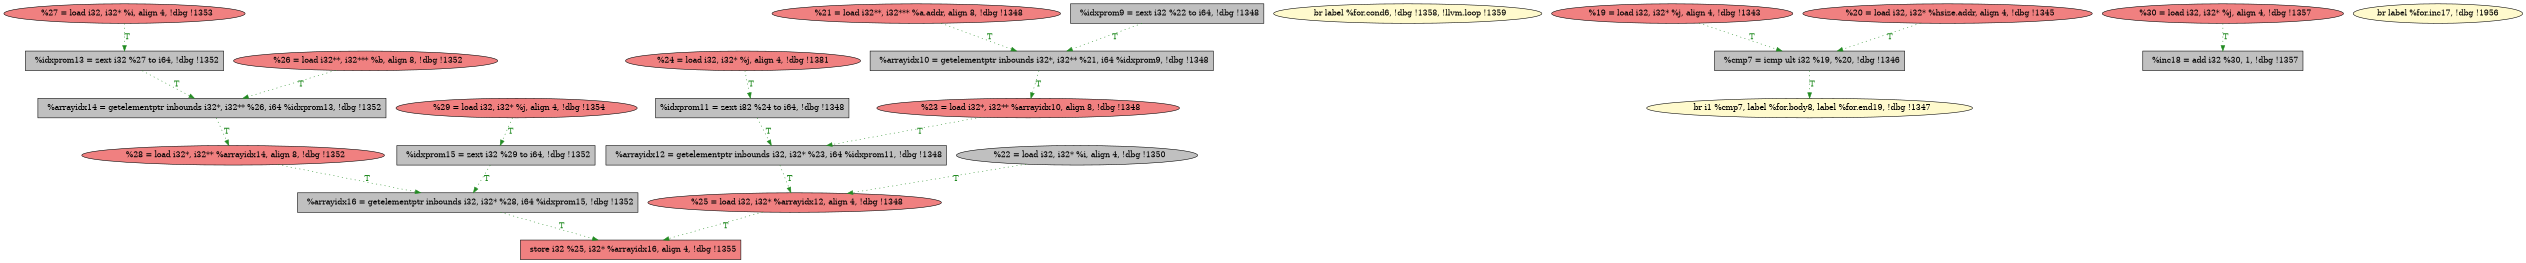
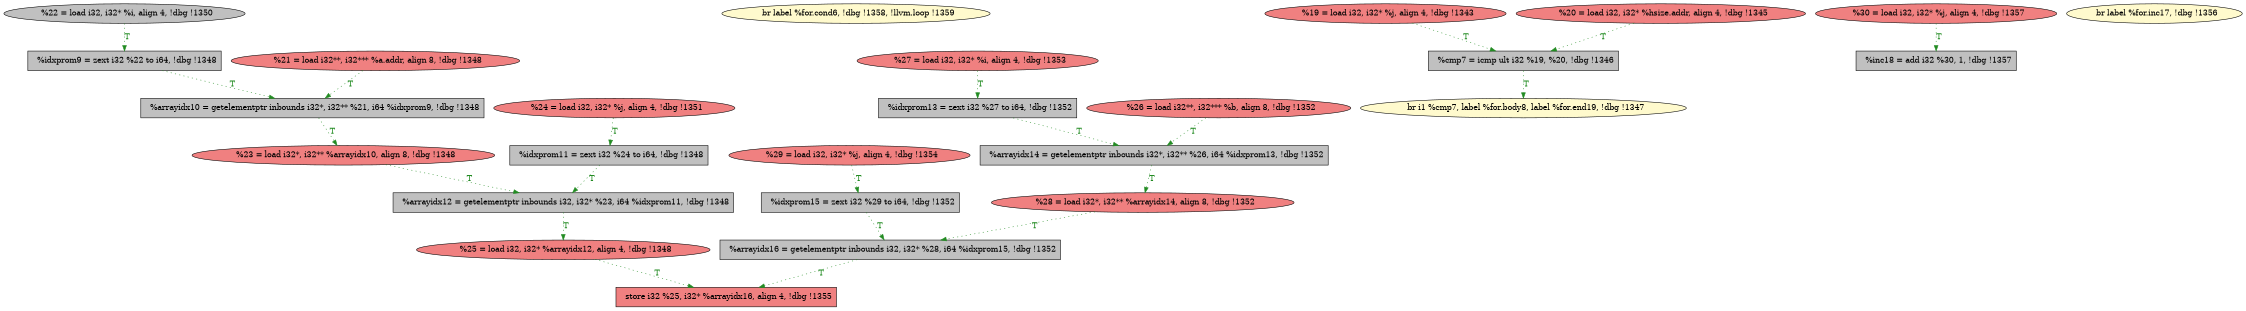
(2438, 14) -> (2154, 14)
(743, 61) -> (614, 108)
(752, 108) -> (609, 155)
(939, 178) -> (125, 34)
